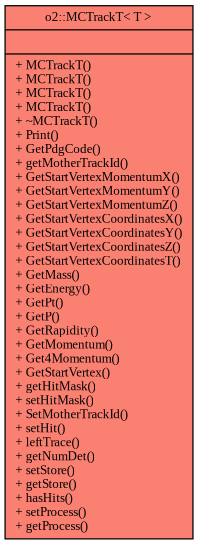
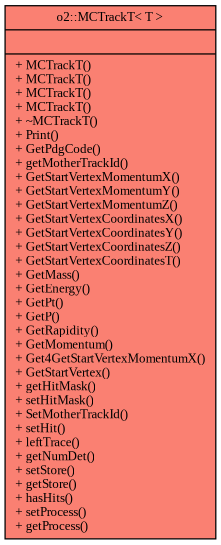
(67, 359) -> (110, 359)
